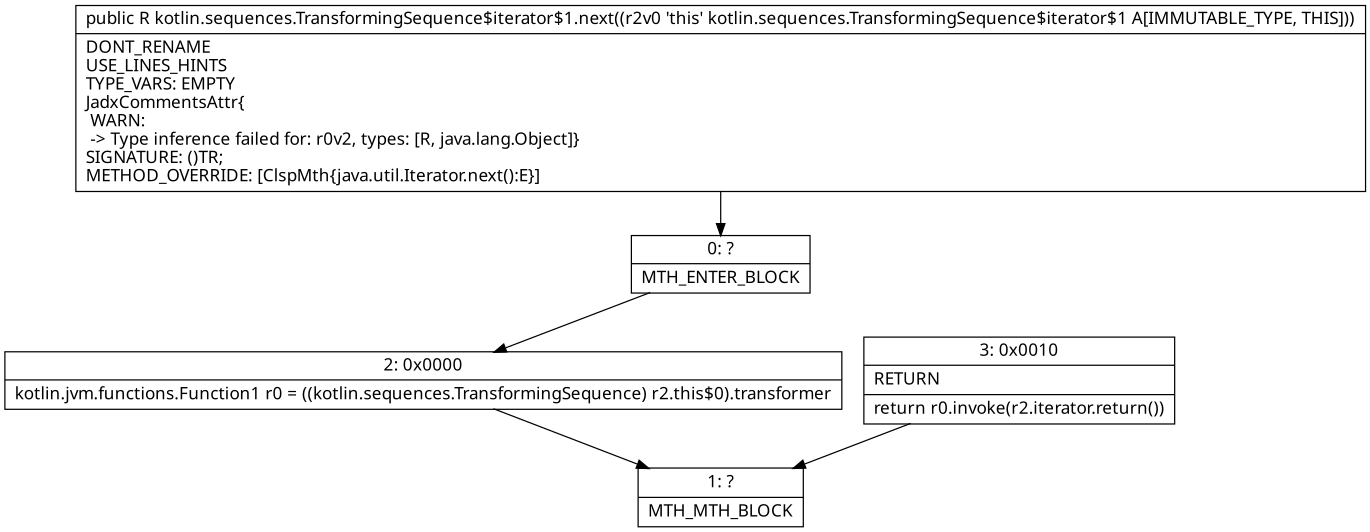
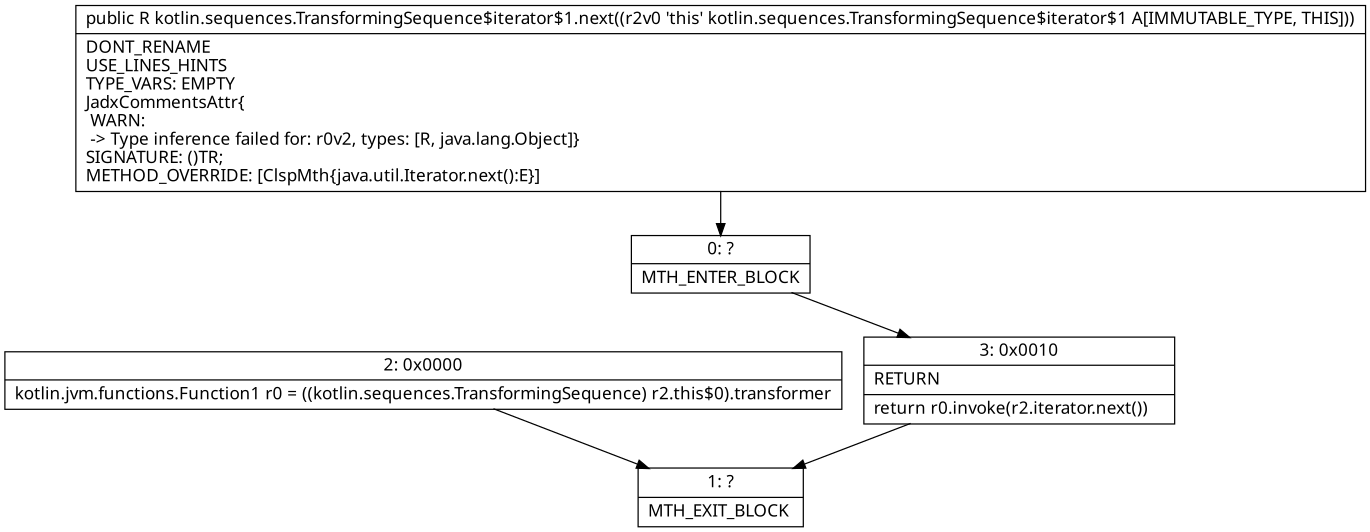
(578, 320) -> (845, 313)
(1019, 409) -> (1011, 409)
(721, 511) -> (719, 511)
